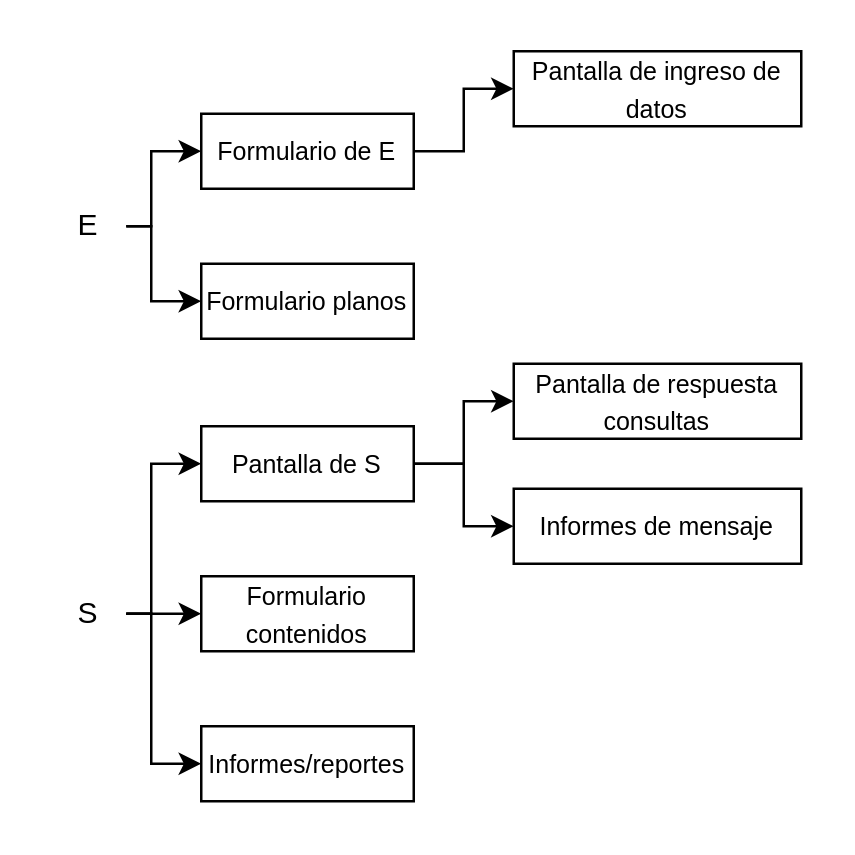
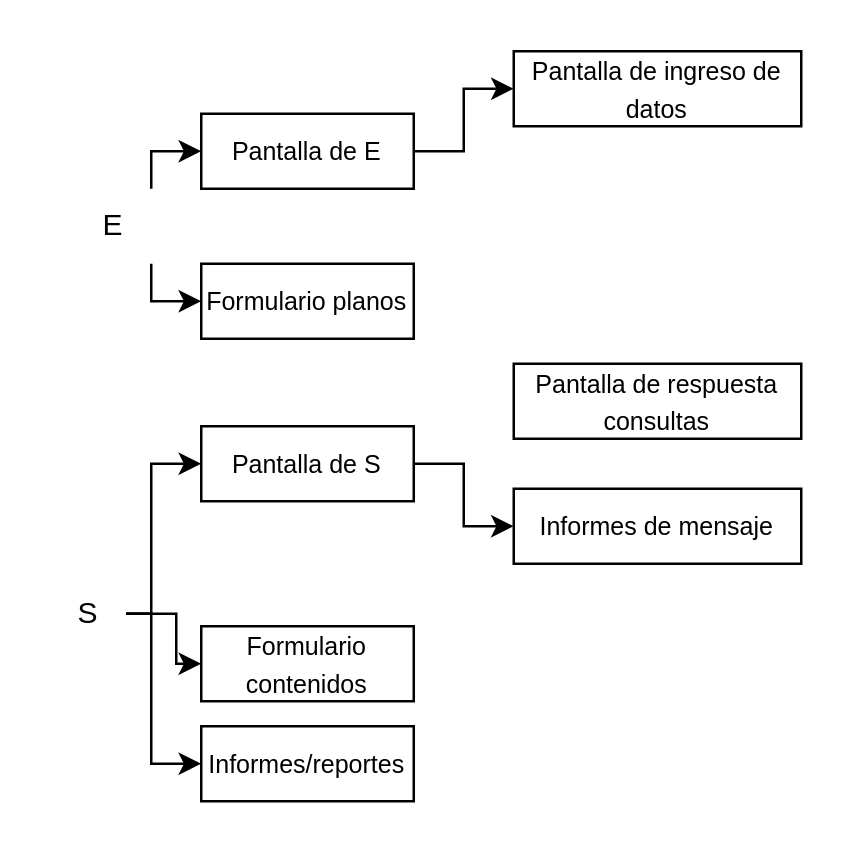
(308, 151) -> (308, 151)
(89, 226) -> (114, 226)
(464, 414) -> none
(308, 614) -> (308, 664)
